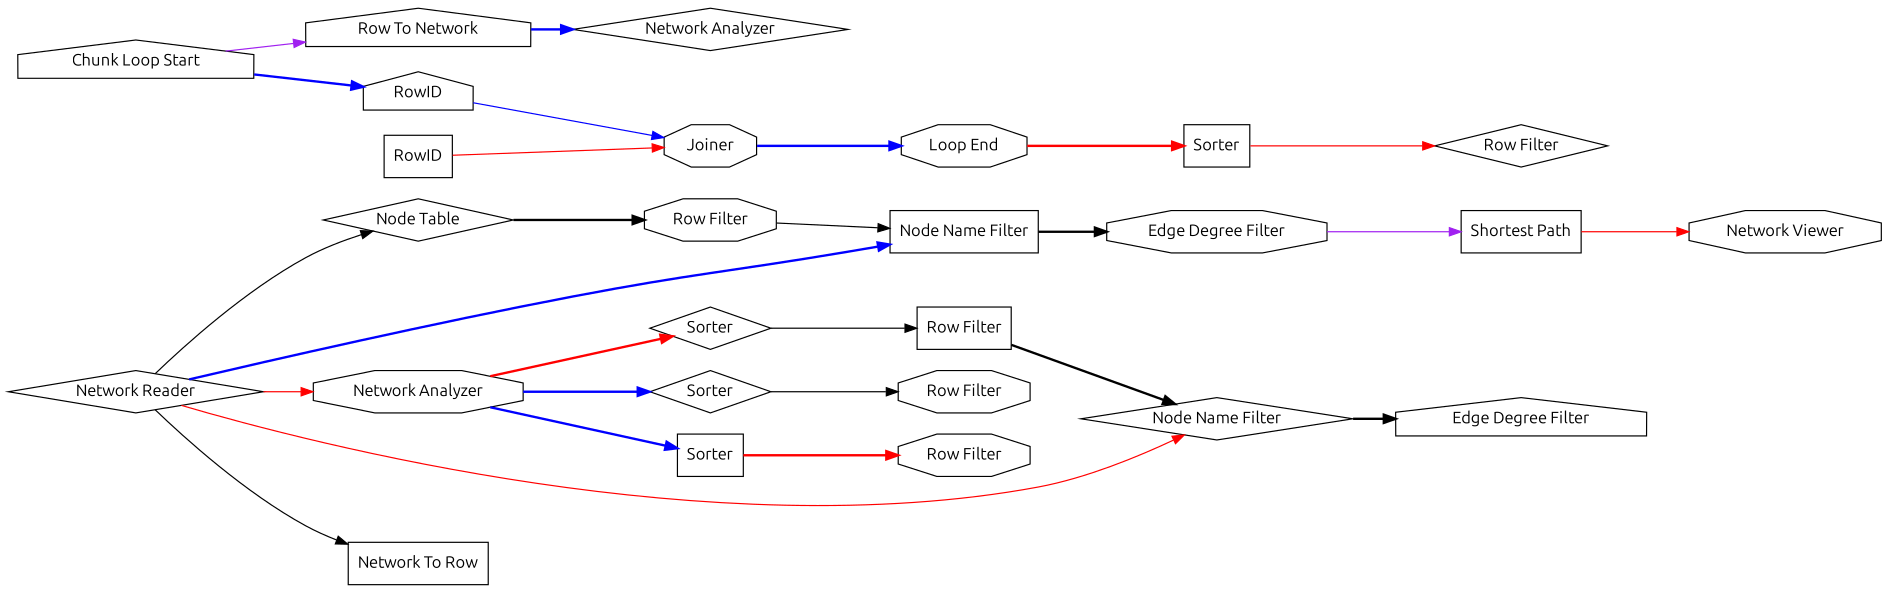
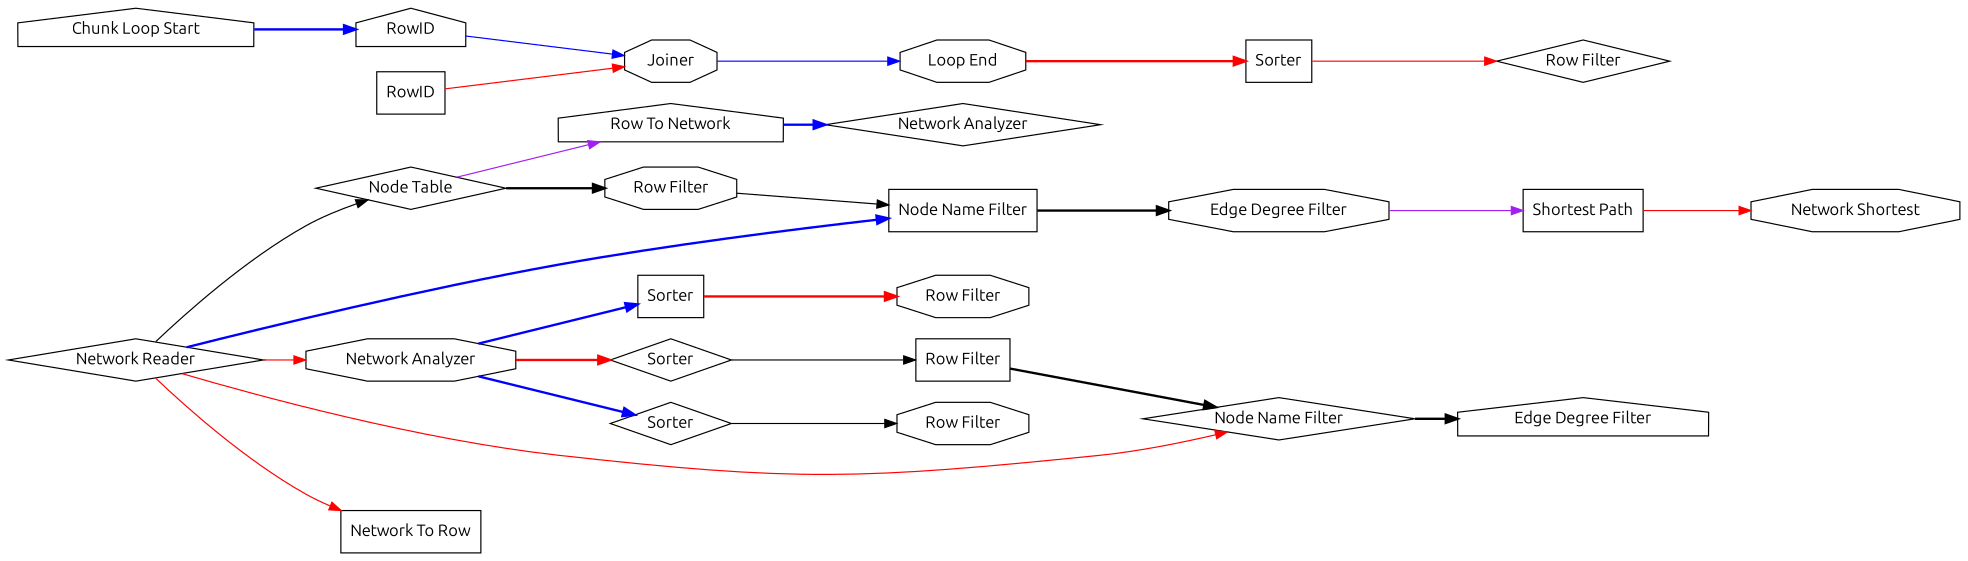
(260, 47) -> (523, 161)
(823, 146) -> (802, 61)
(1785, 232) -> (1855, 211)
(240, 483) -> (238, 449)
